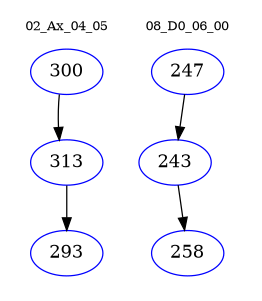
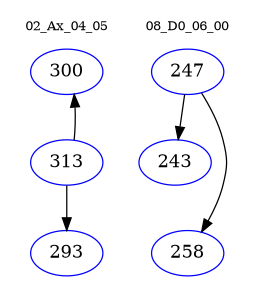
(58, 111) -> (75, 124)
(180, 201) -> (226, 156)
